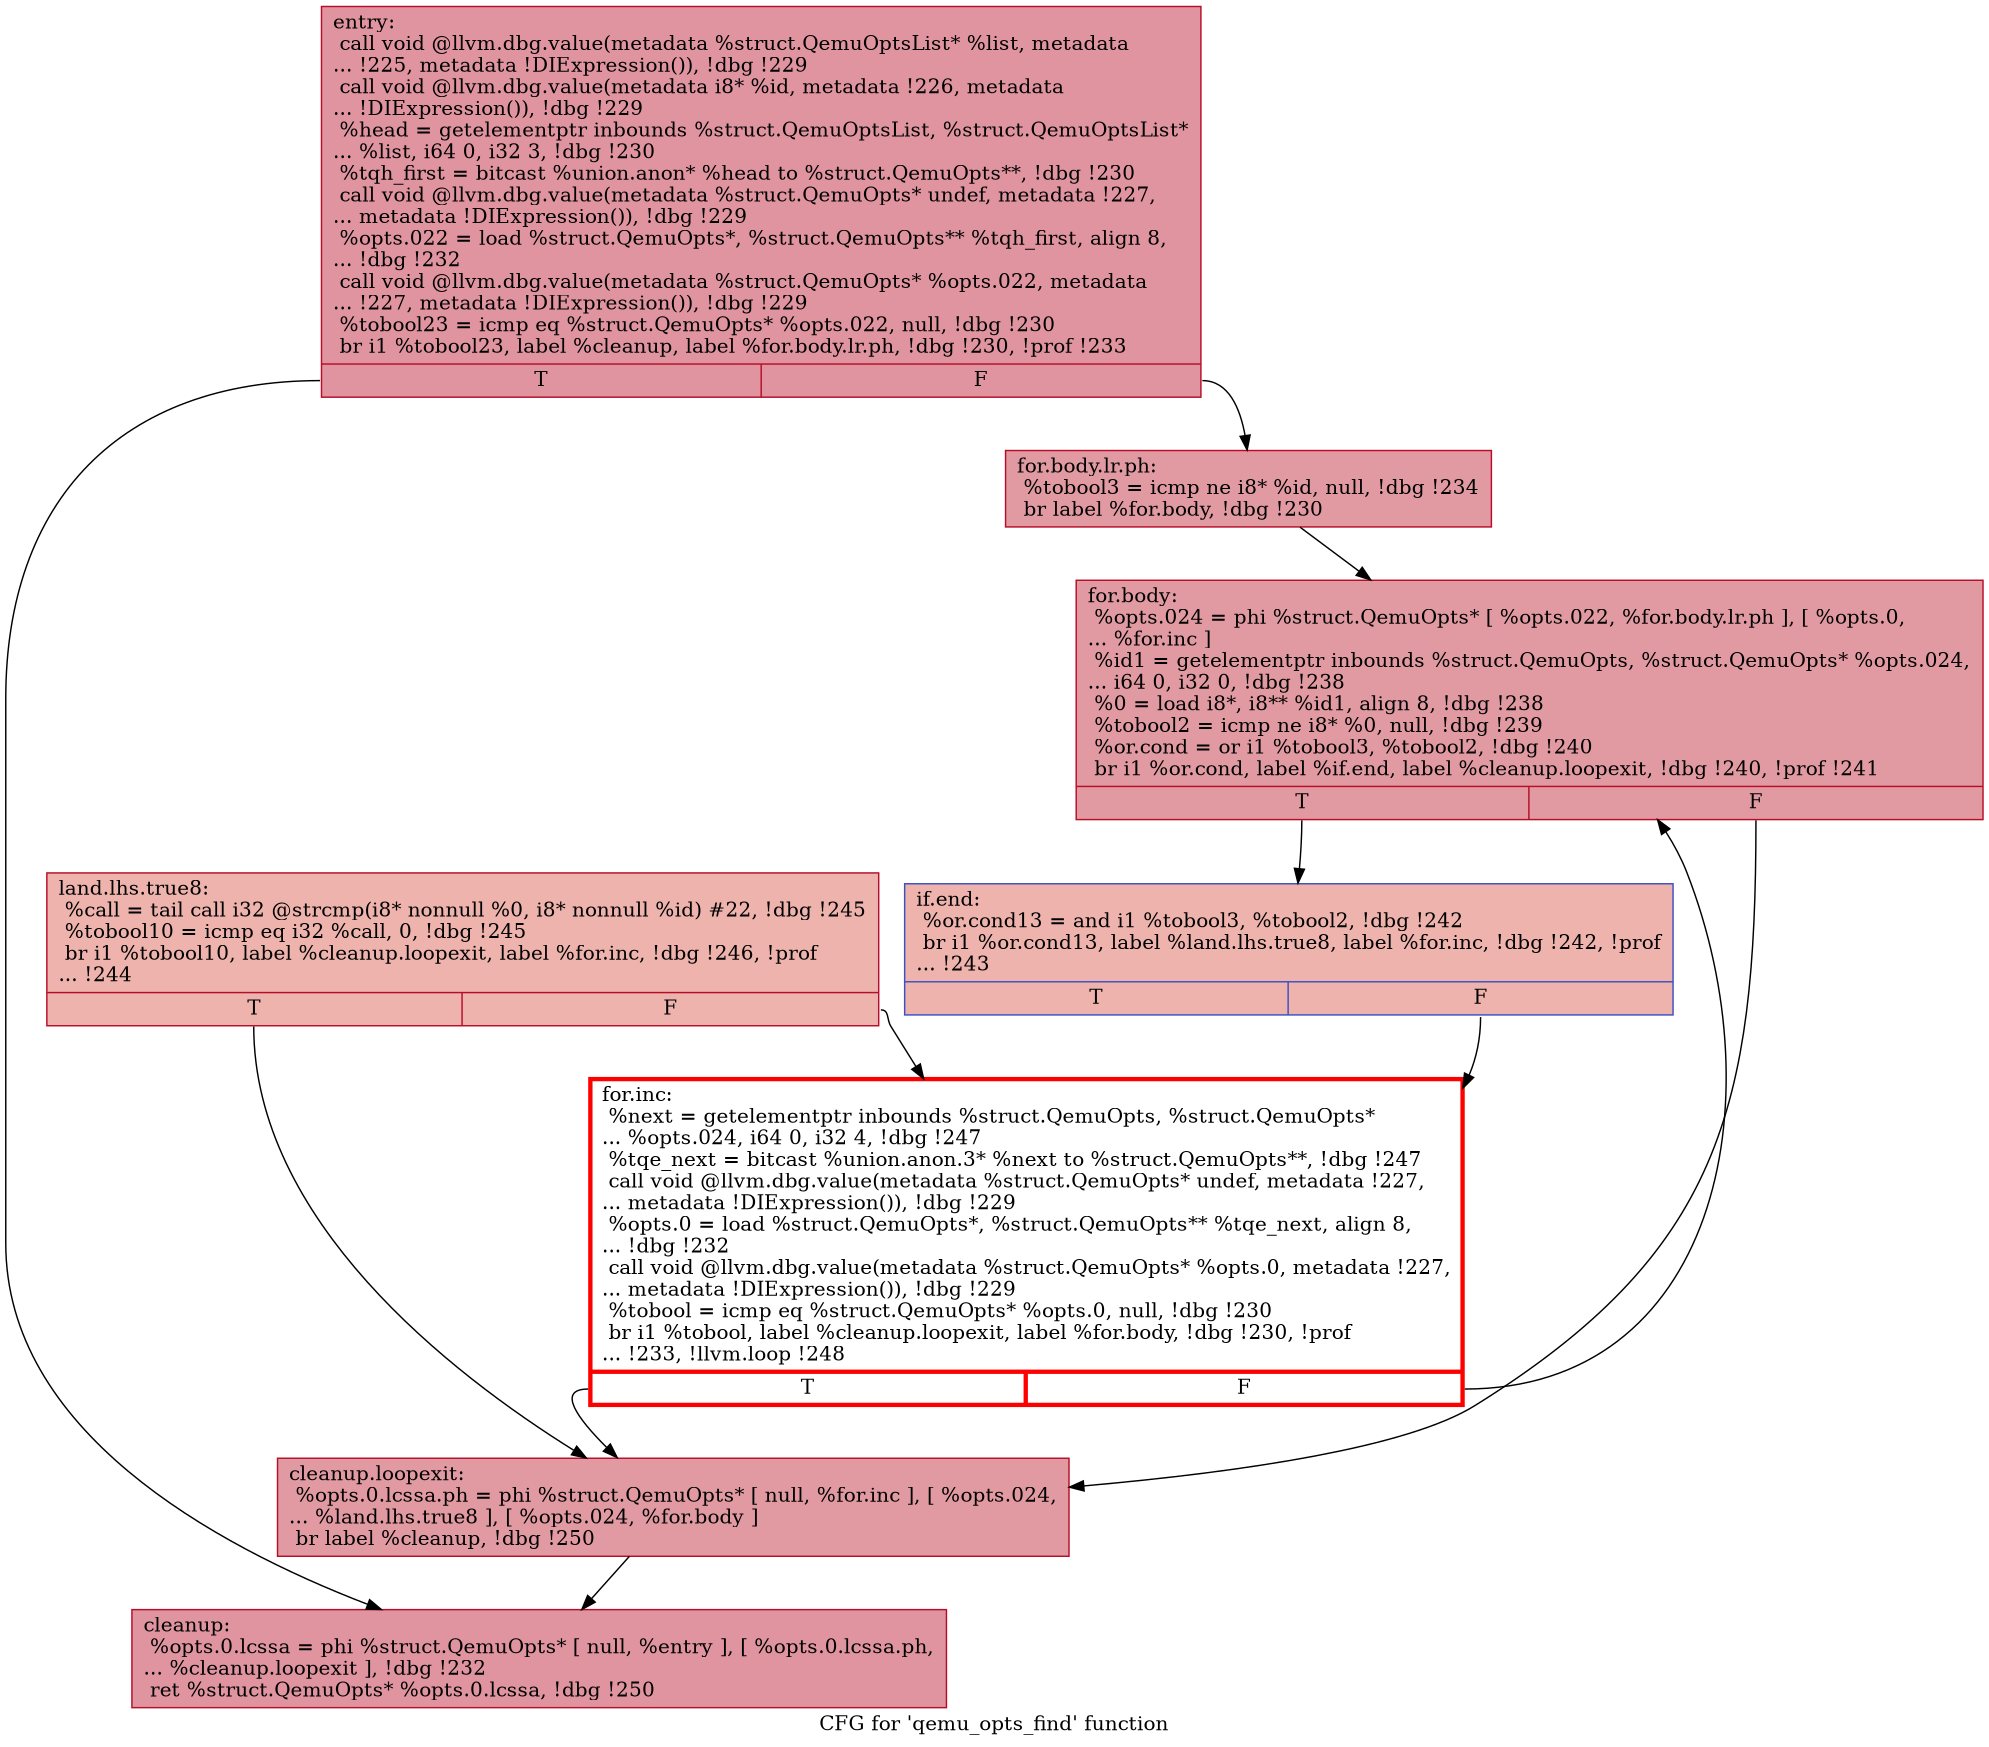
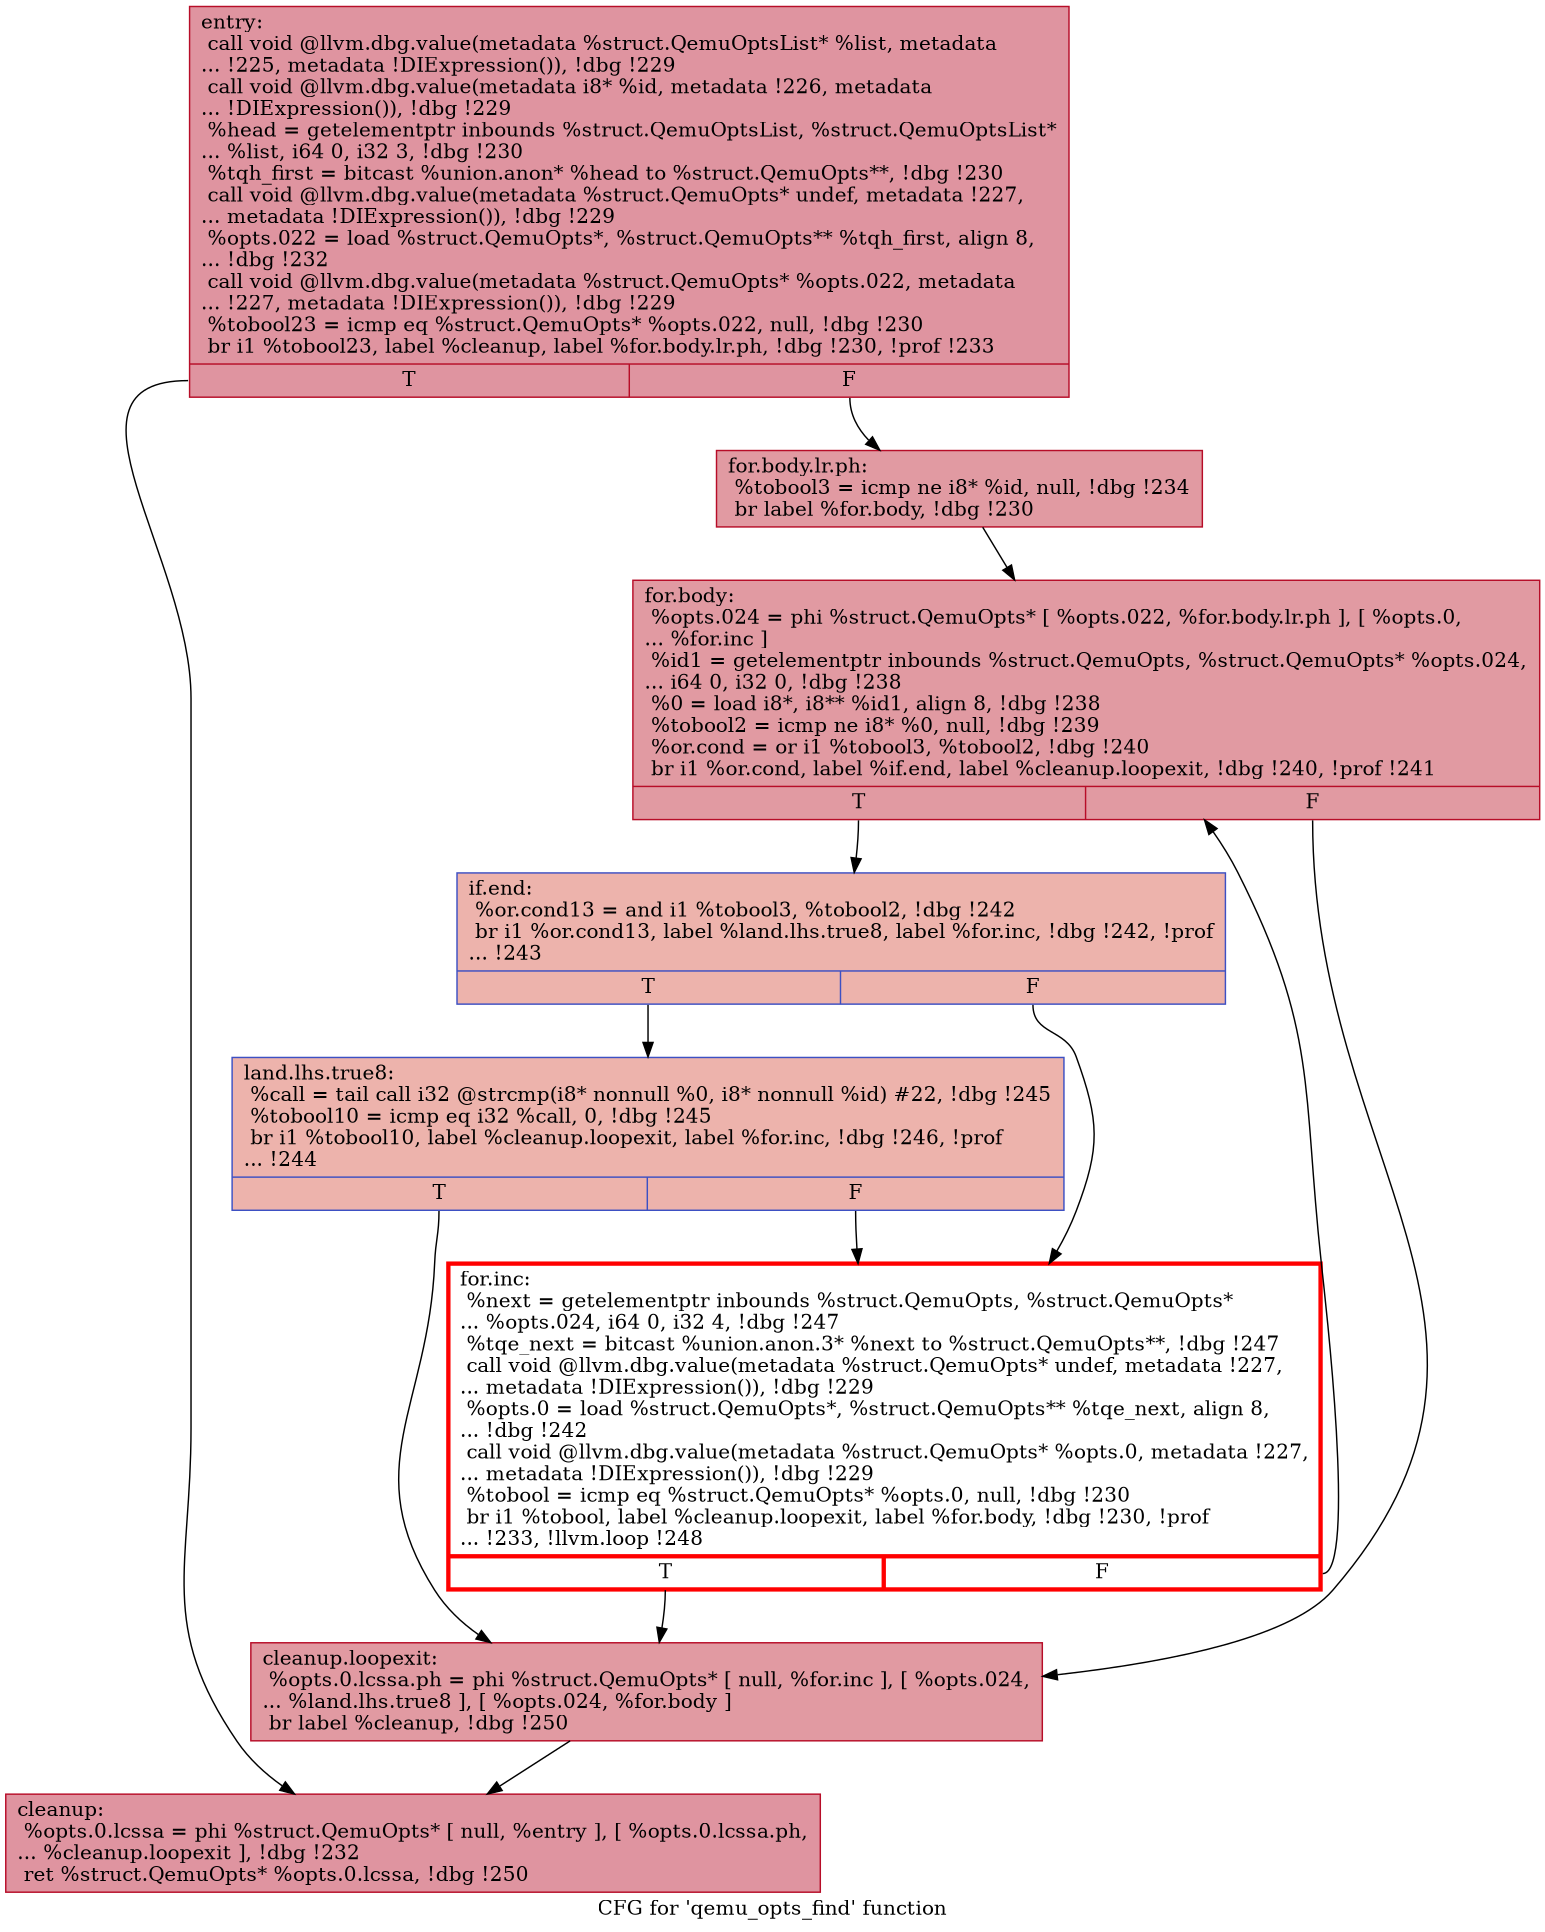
(463, 949) -> (648, 1134)
none -> (648, 1024)
(666, 1246) -> (524, 1431)
